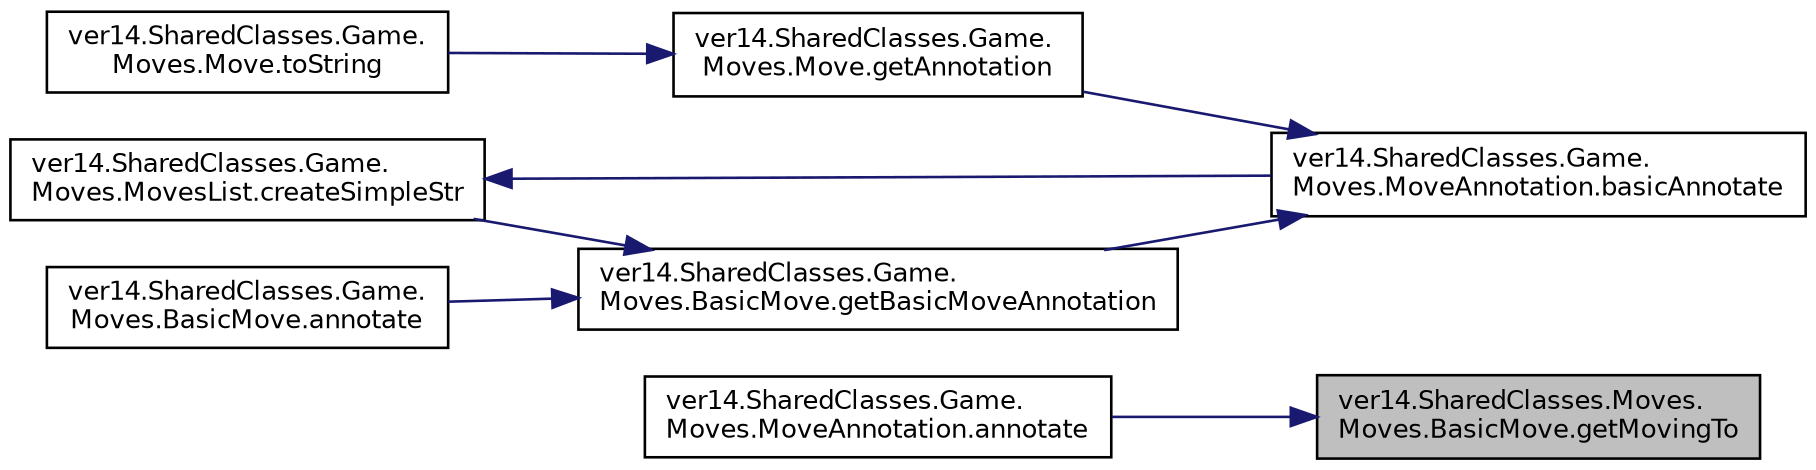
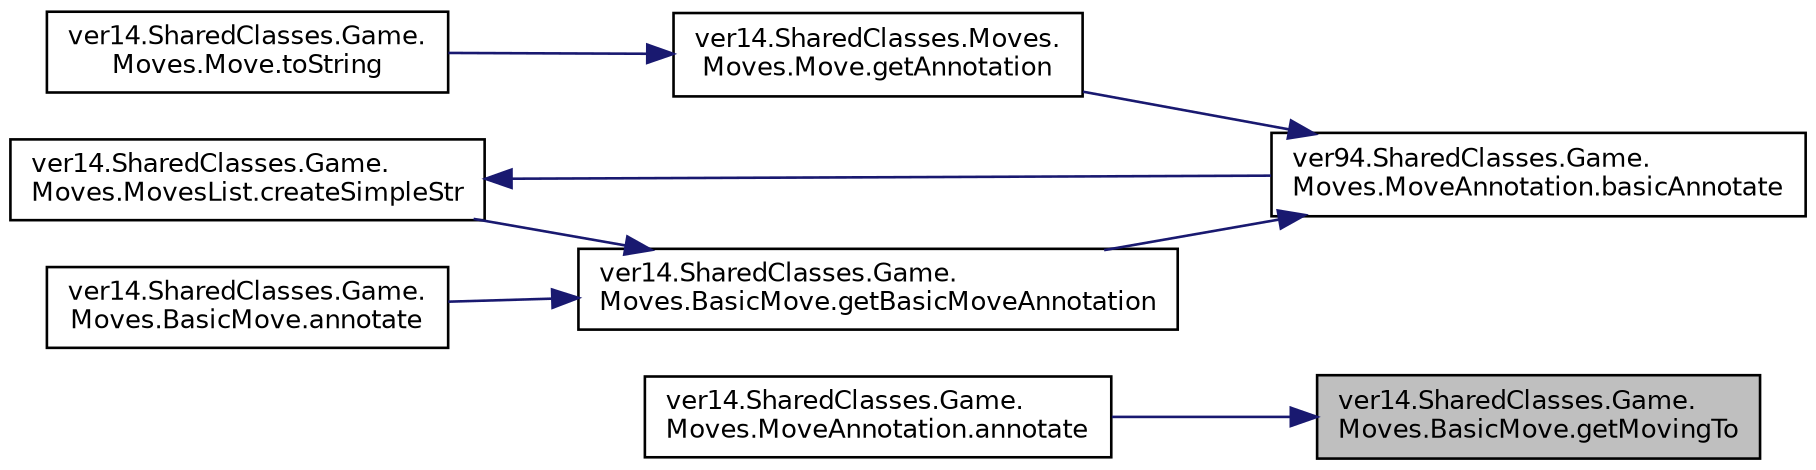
(878, 55) -> (878, 55)
(1539, 175) -> (1539, 175)
(1539, 417) -> (1539, 417)
